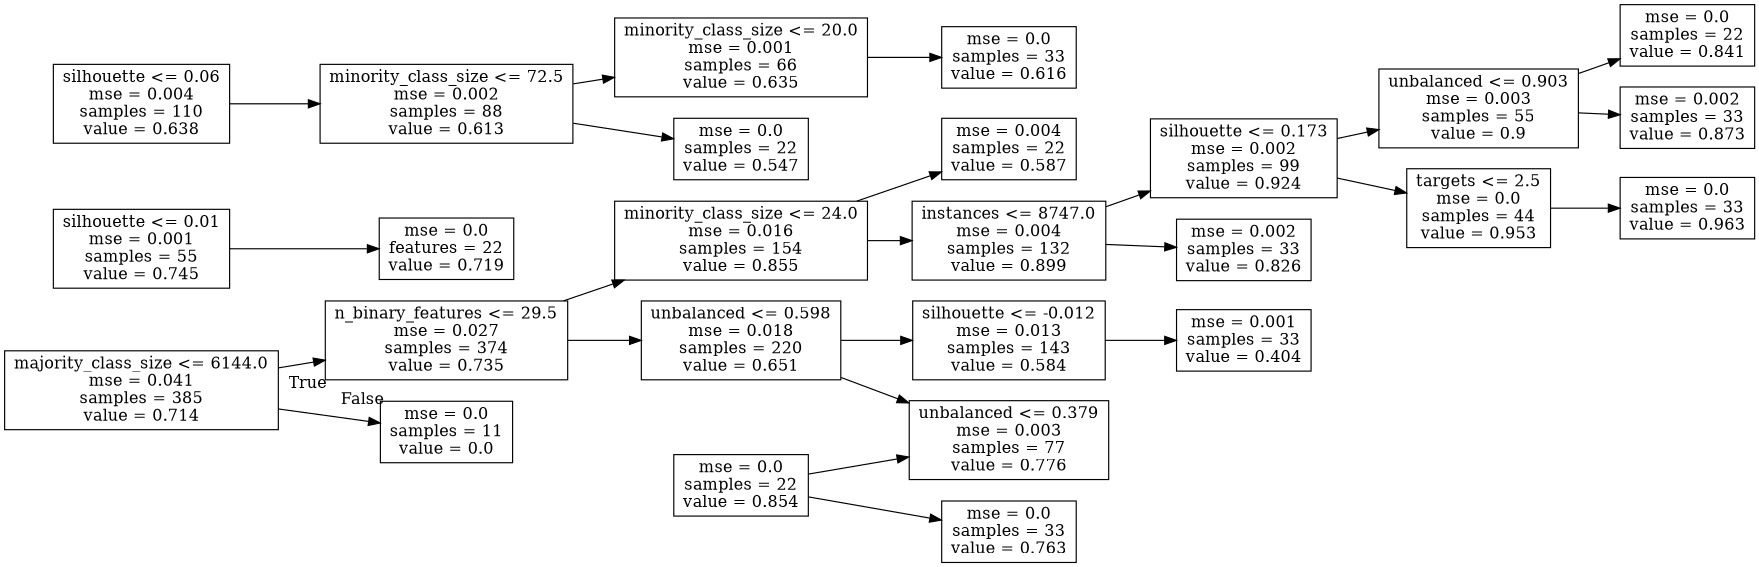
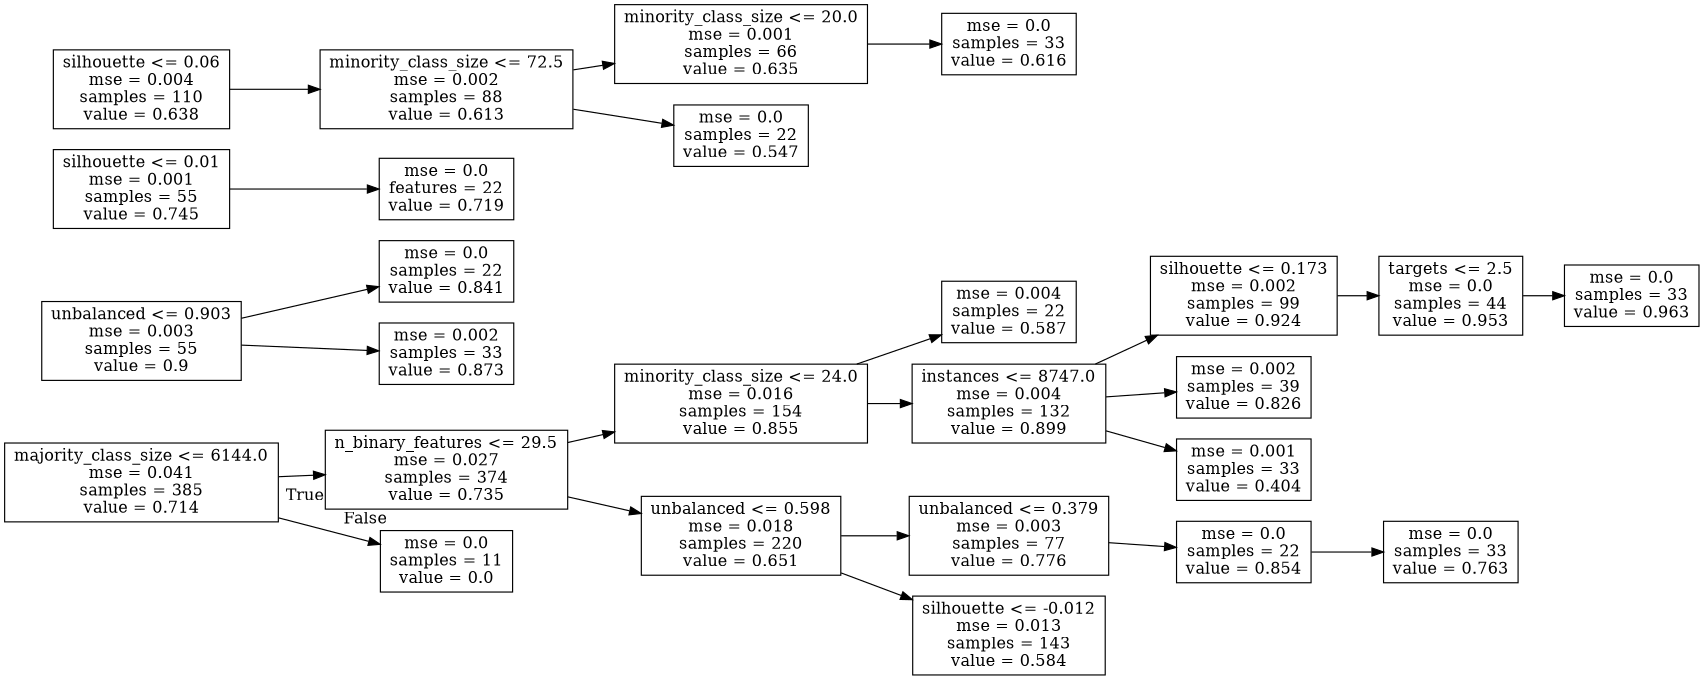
(1352, 135) -> none
(1244, 250) -> (1244, 387)
(1135, 340) -> (1135, 439)
(853, 466) -> (1137, 545)
